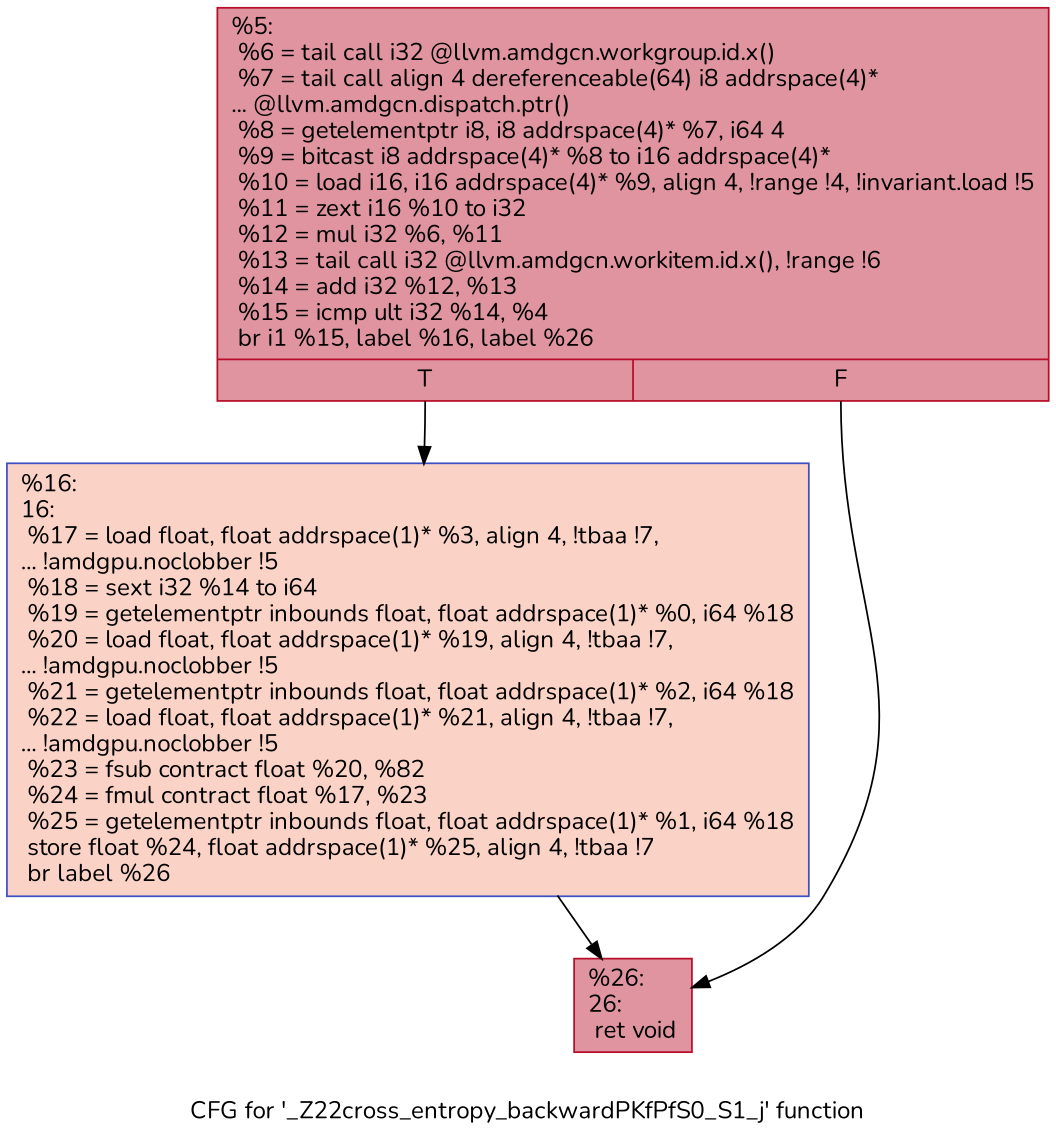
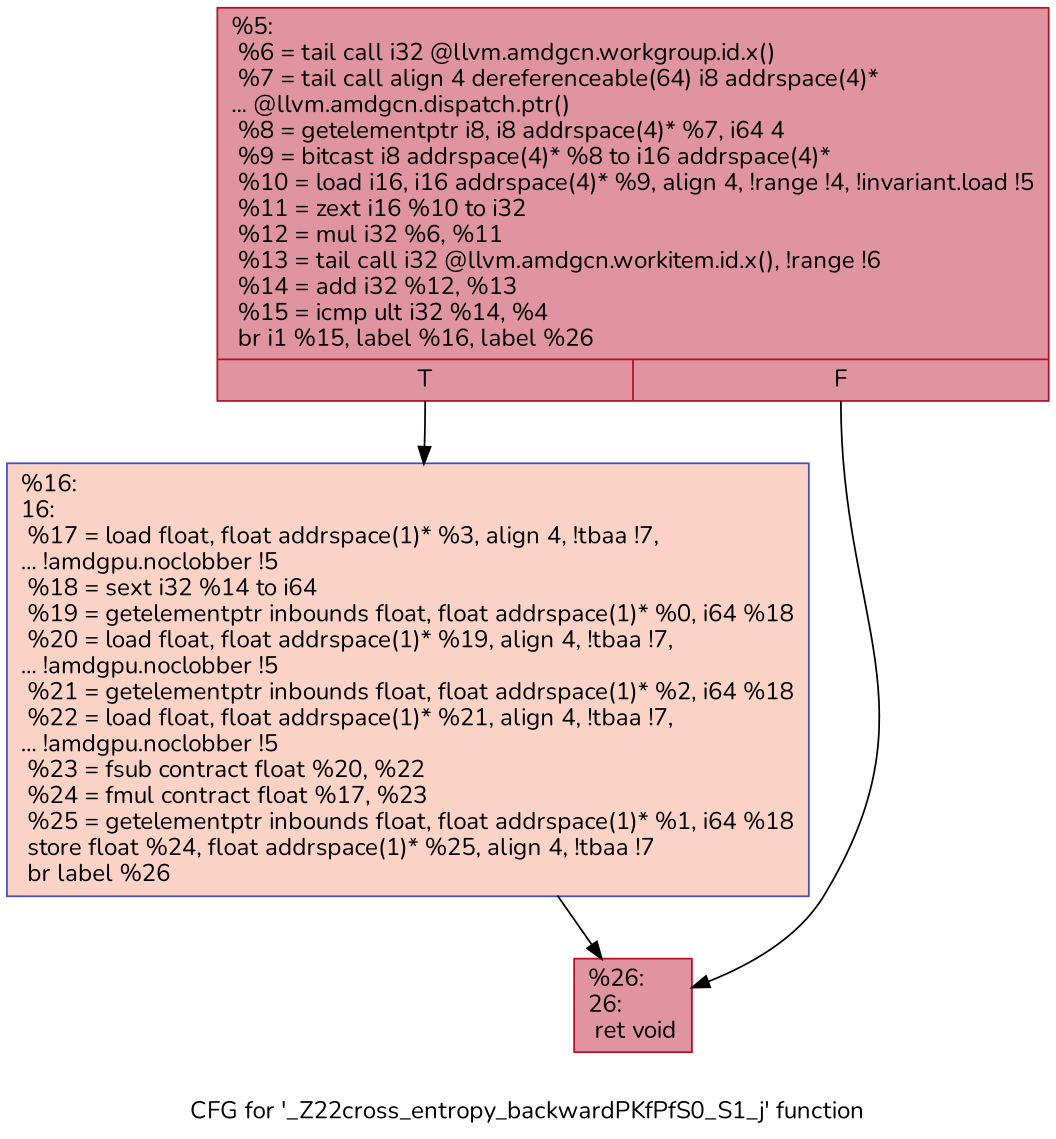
(223, 770) -> (223, 770)
